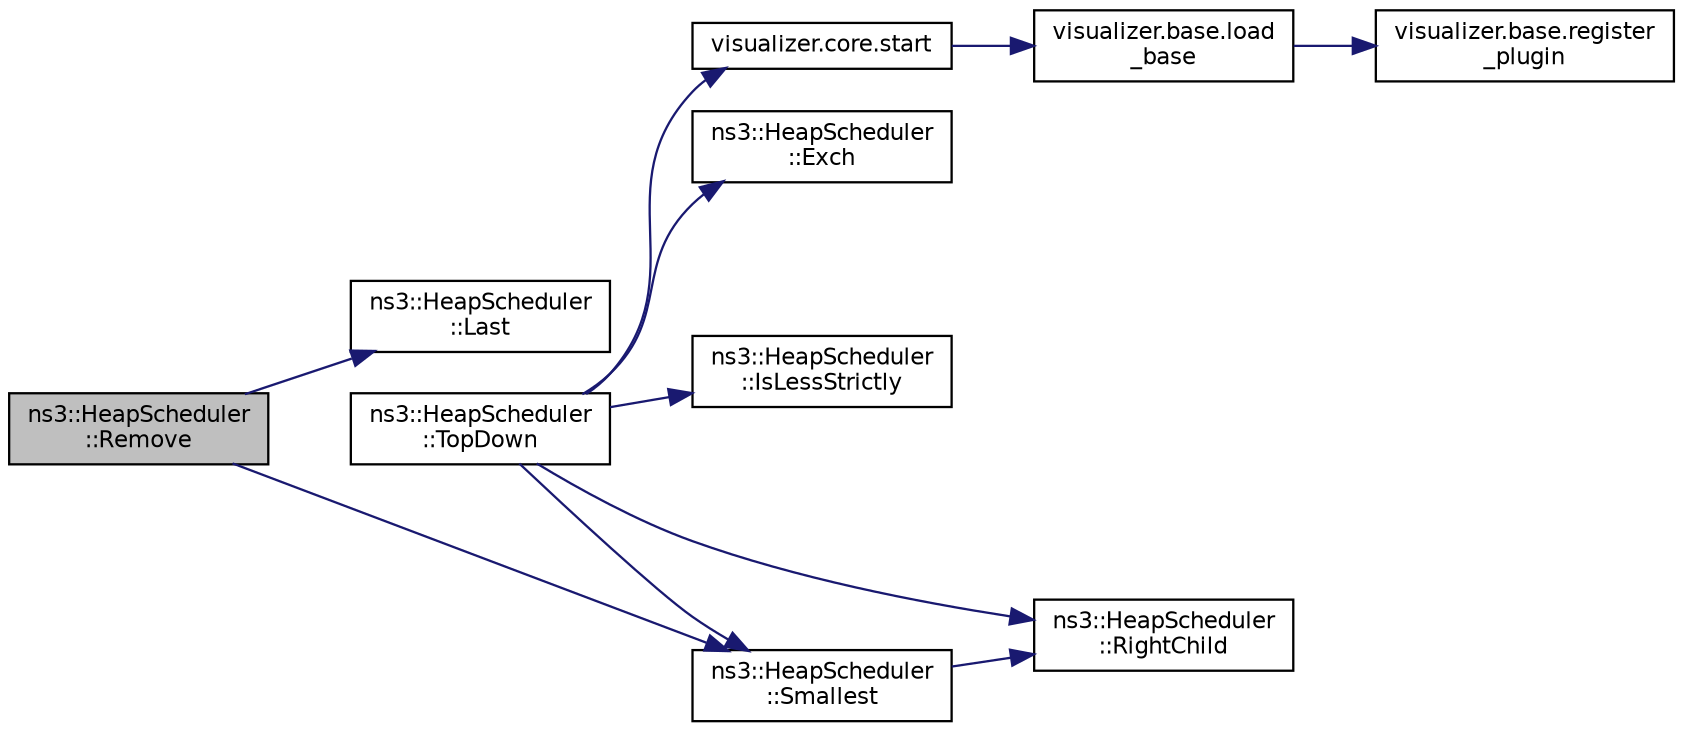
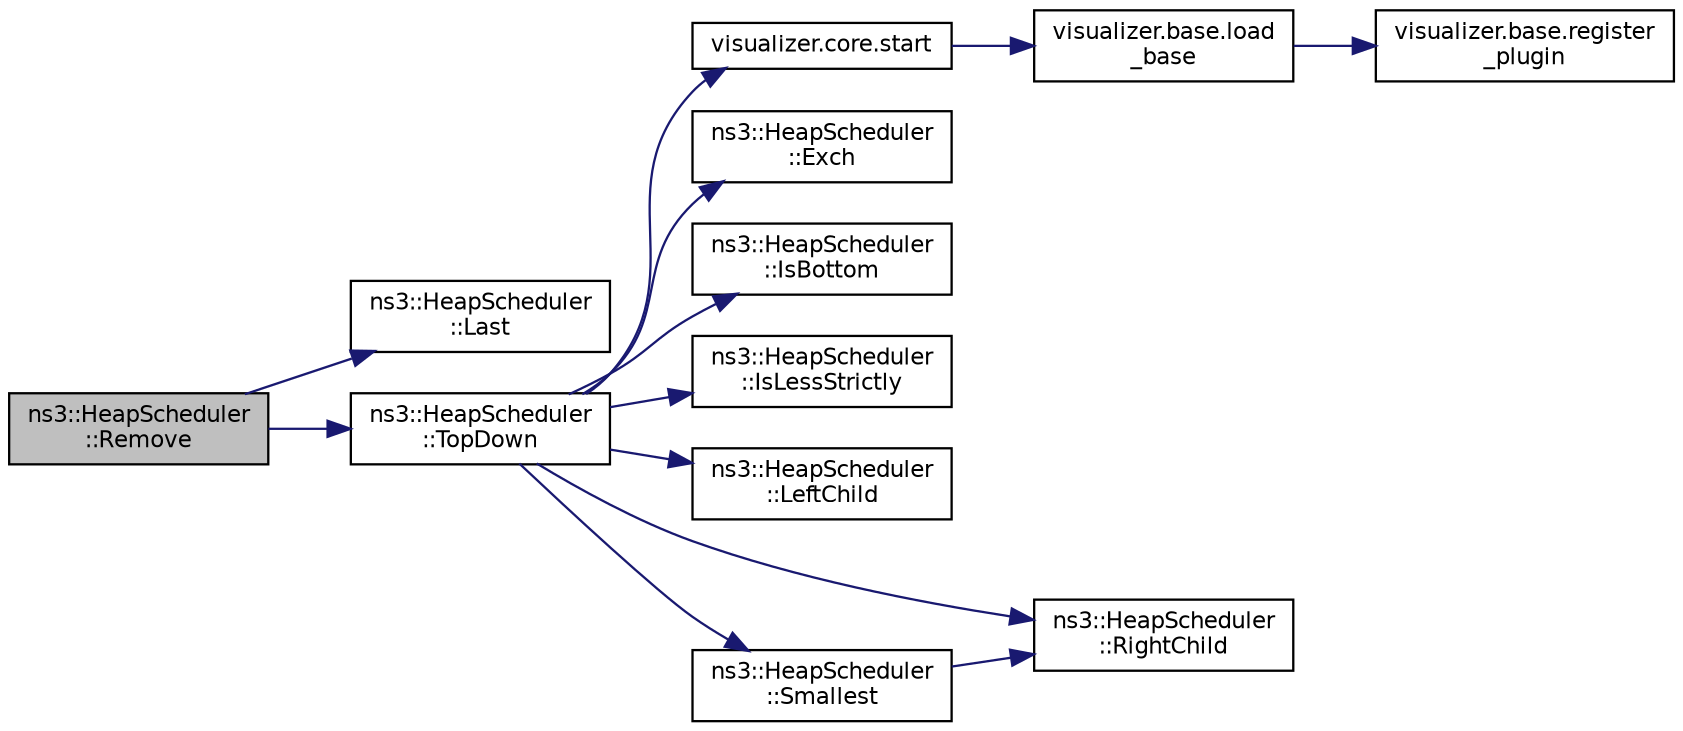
none -> (822, 259)
none -> (822, 484)
(469, 553) -> (298, 429)
